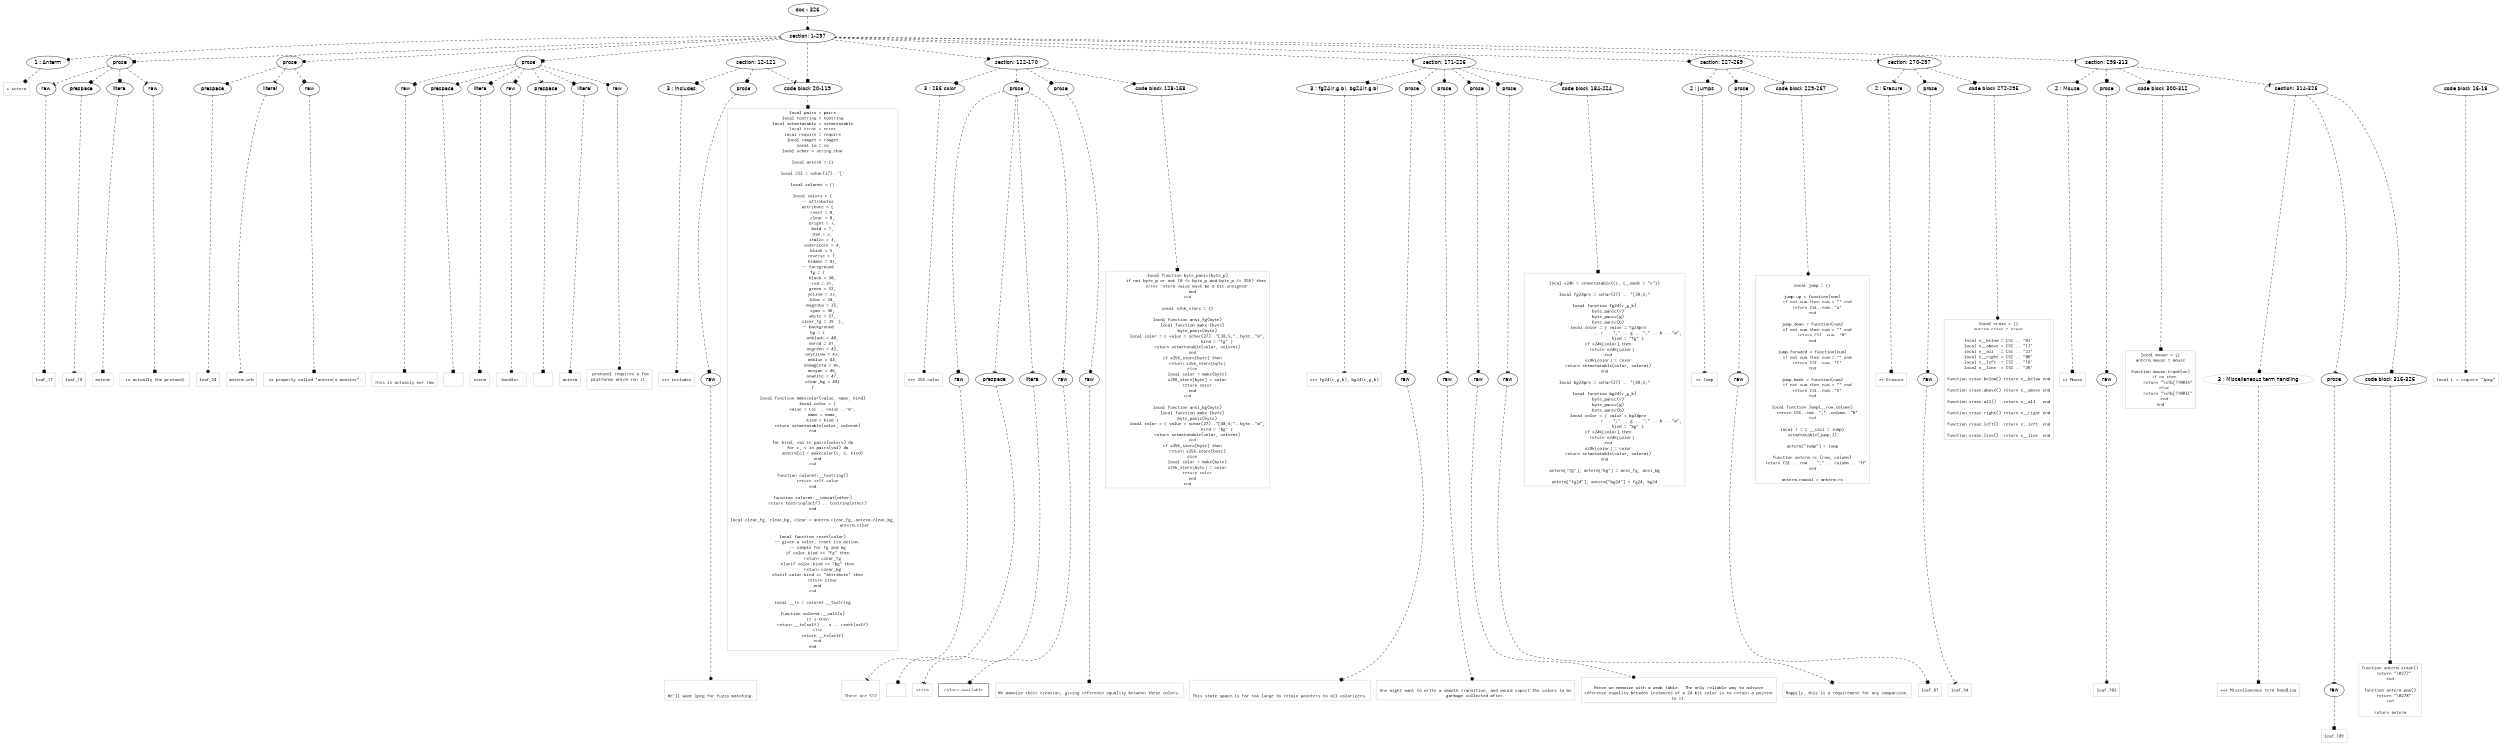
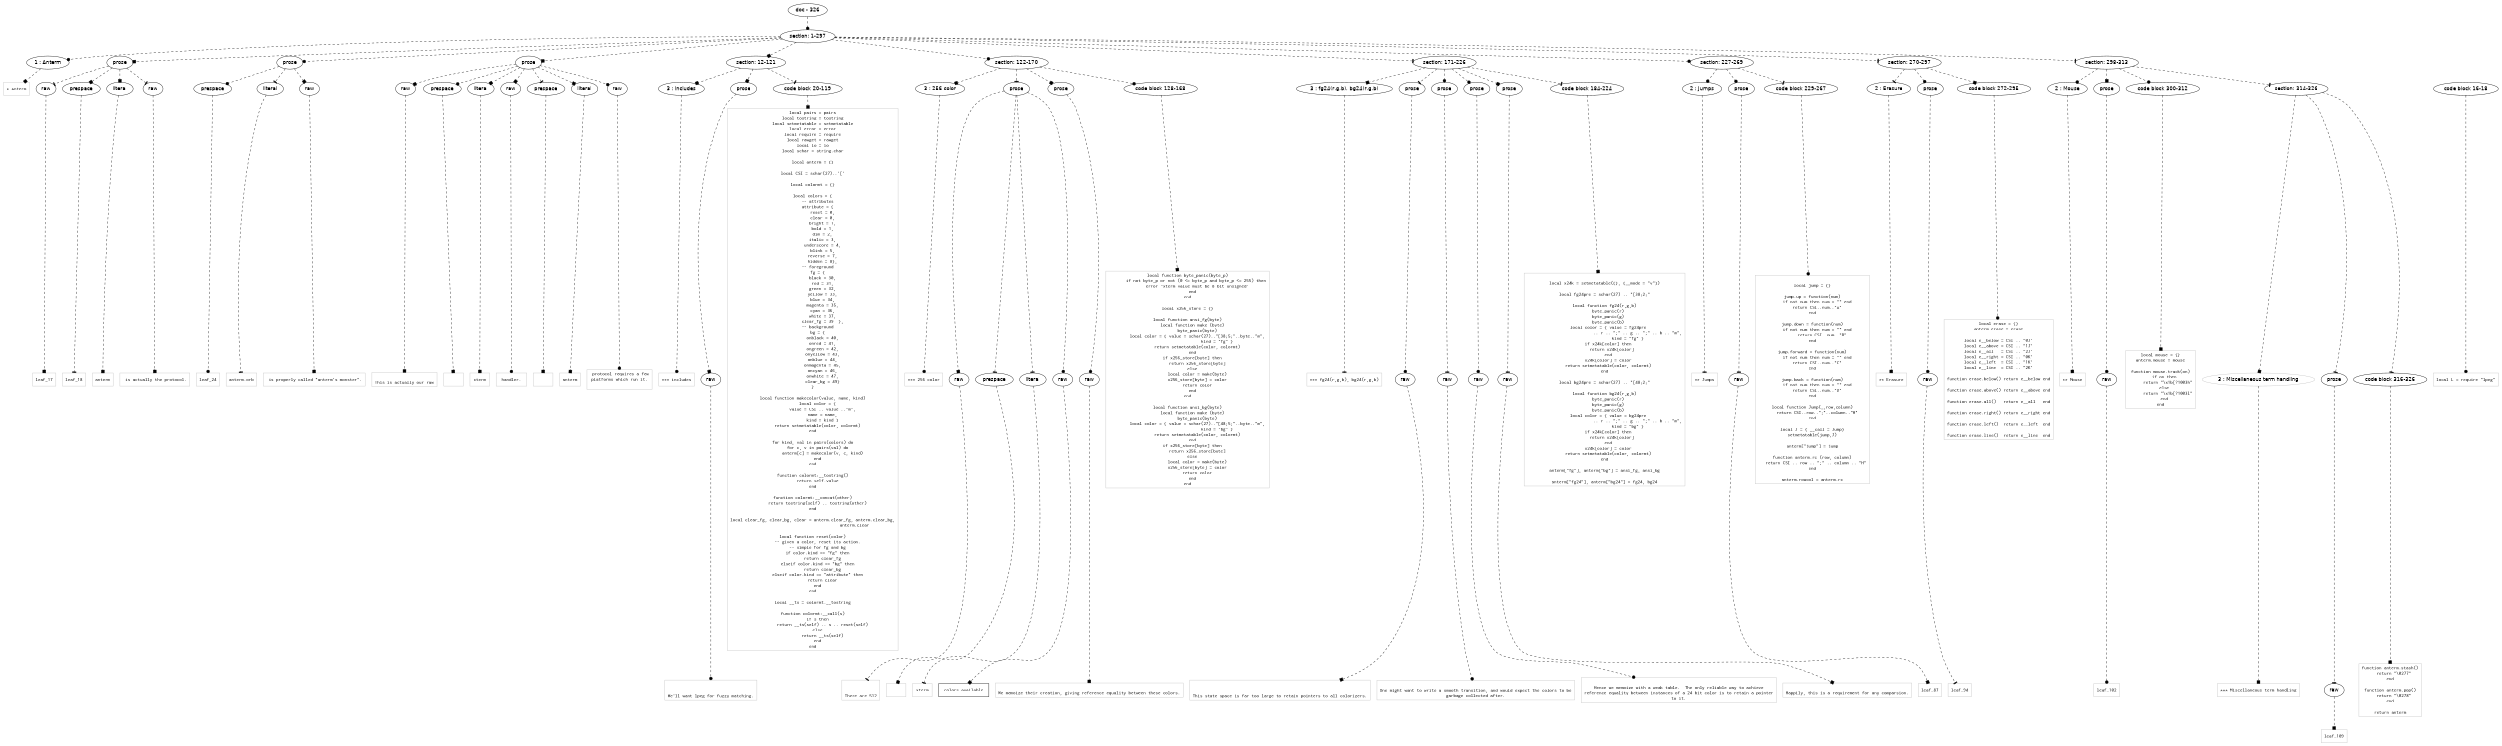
(808, 61) -> (784, 49)
(2395, 219) -> (2395, 219)
(1705, 380) -> (1705, 380)
